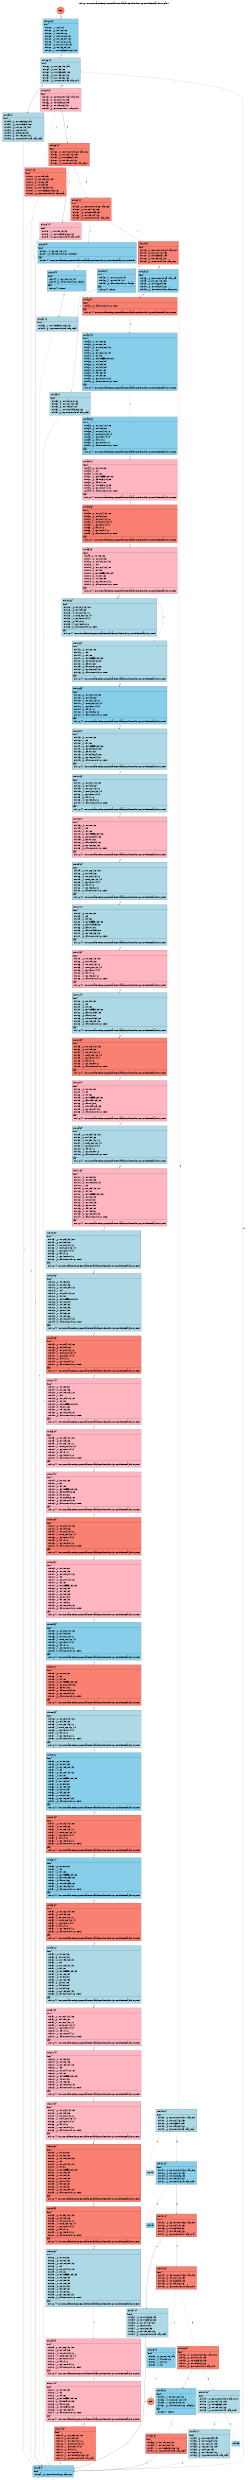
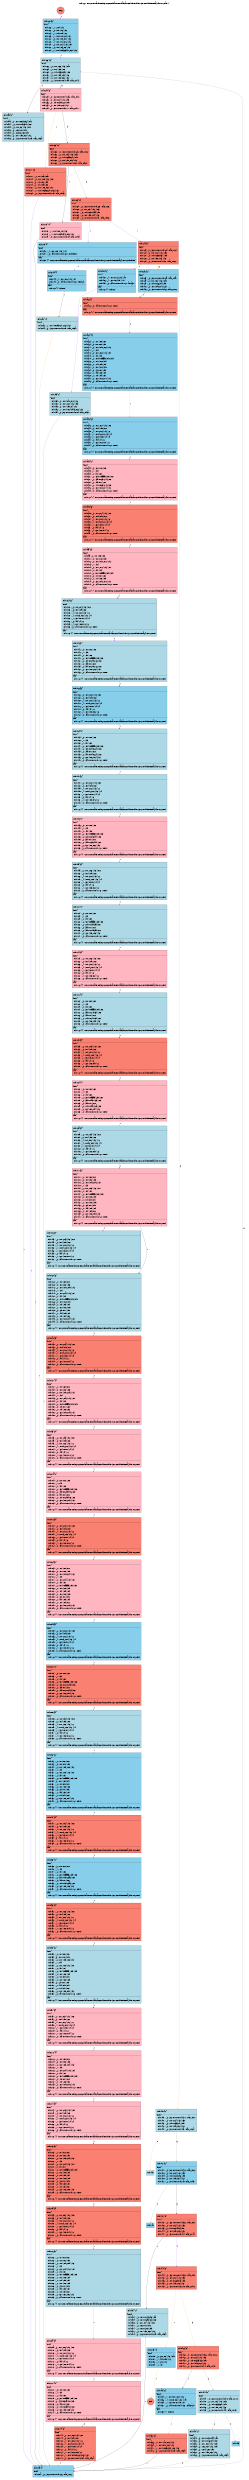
(163, 617) -> (114, 638)
(94, 1271) -> (146, 1250)
